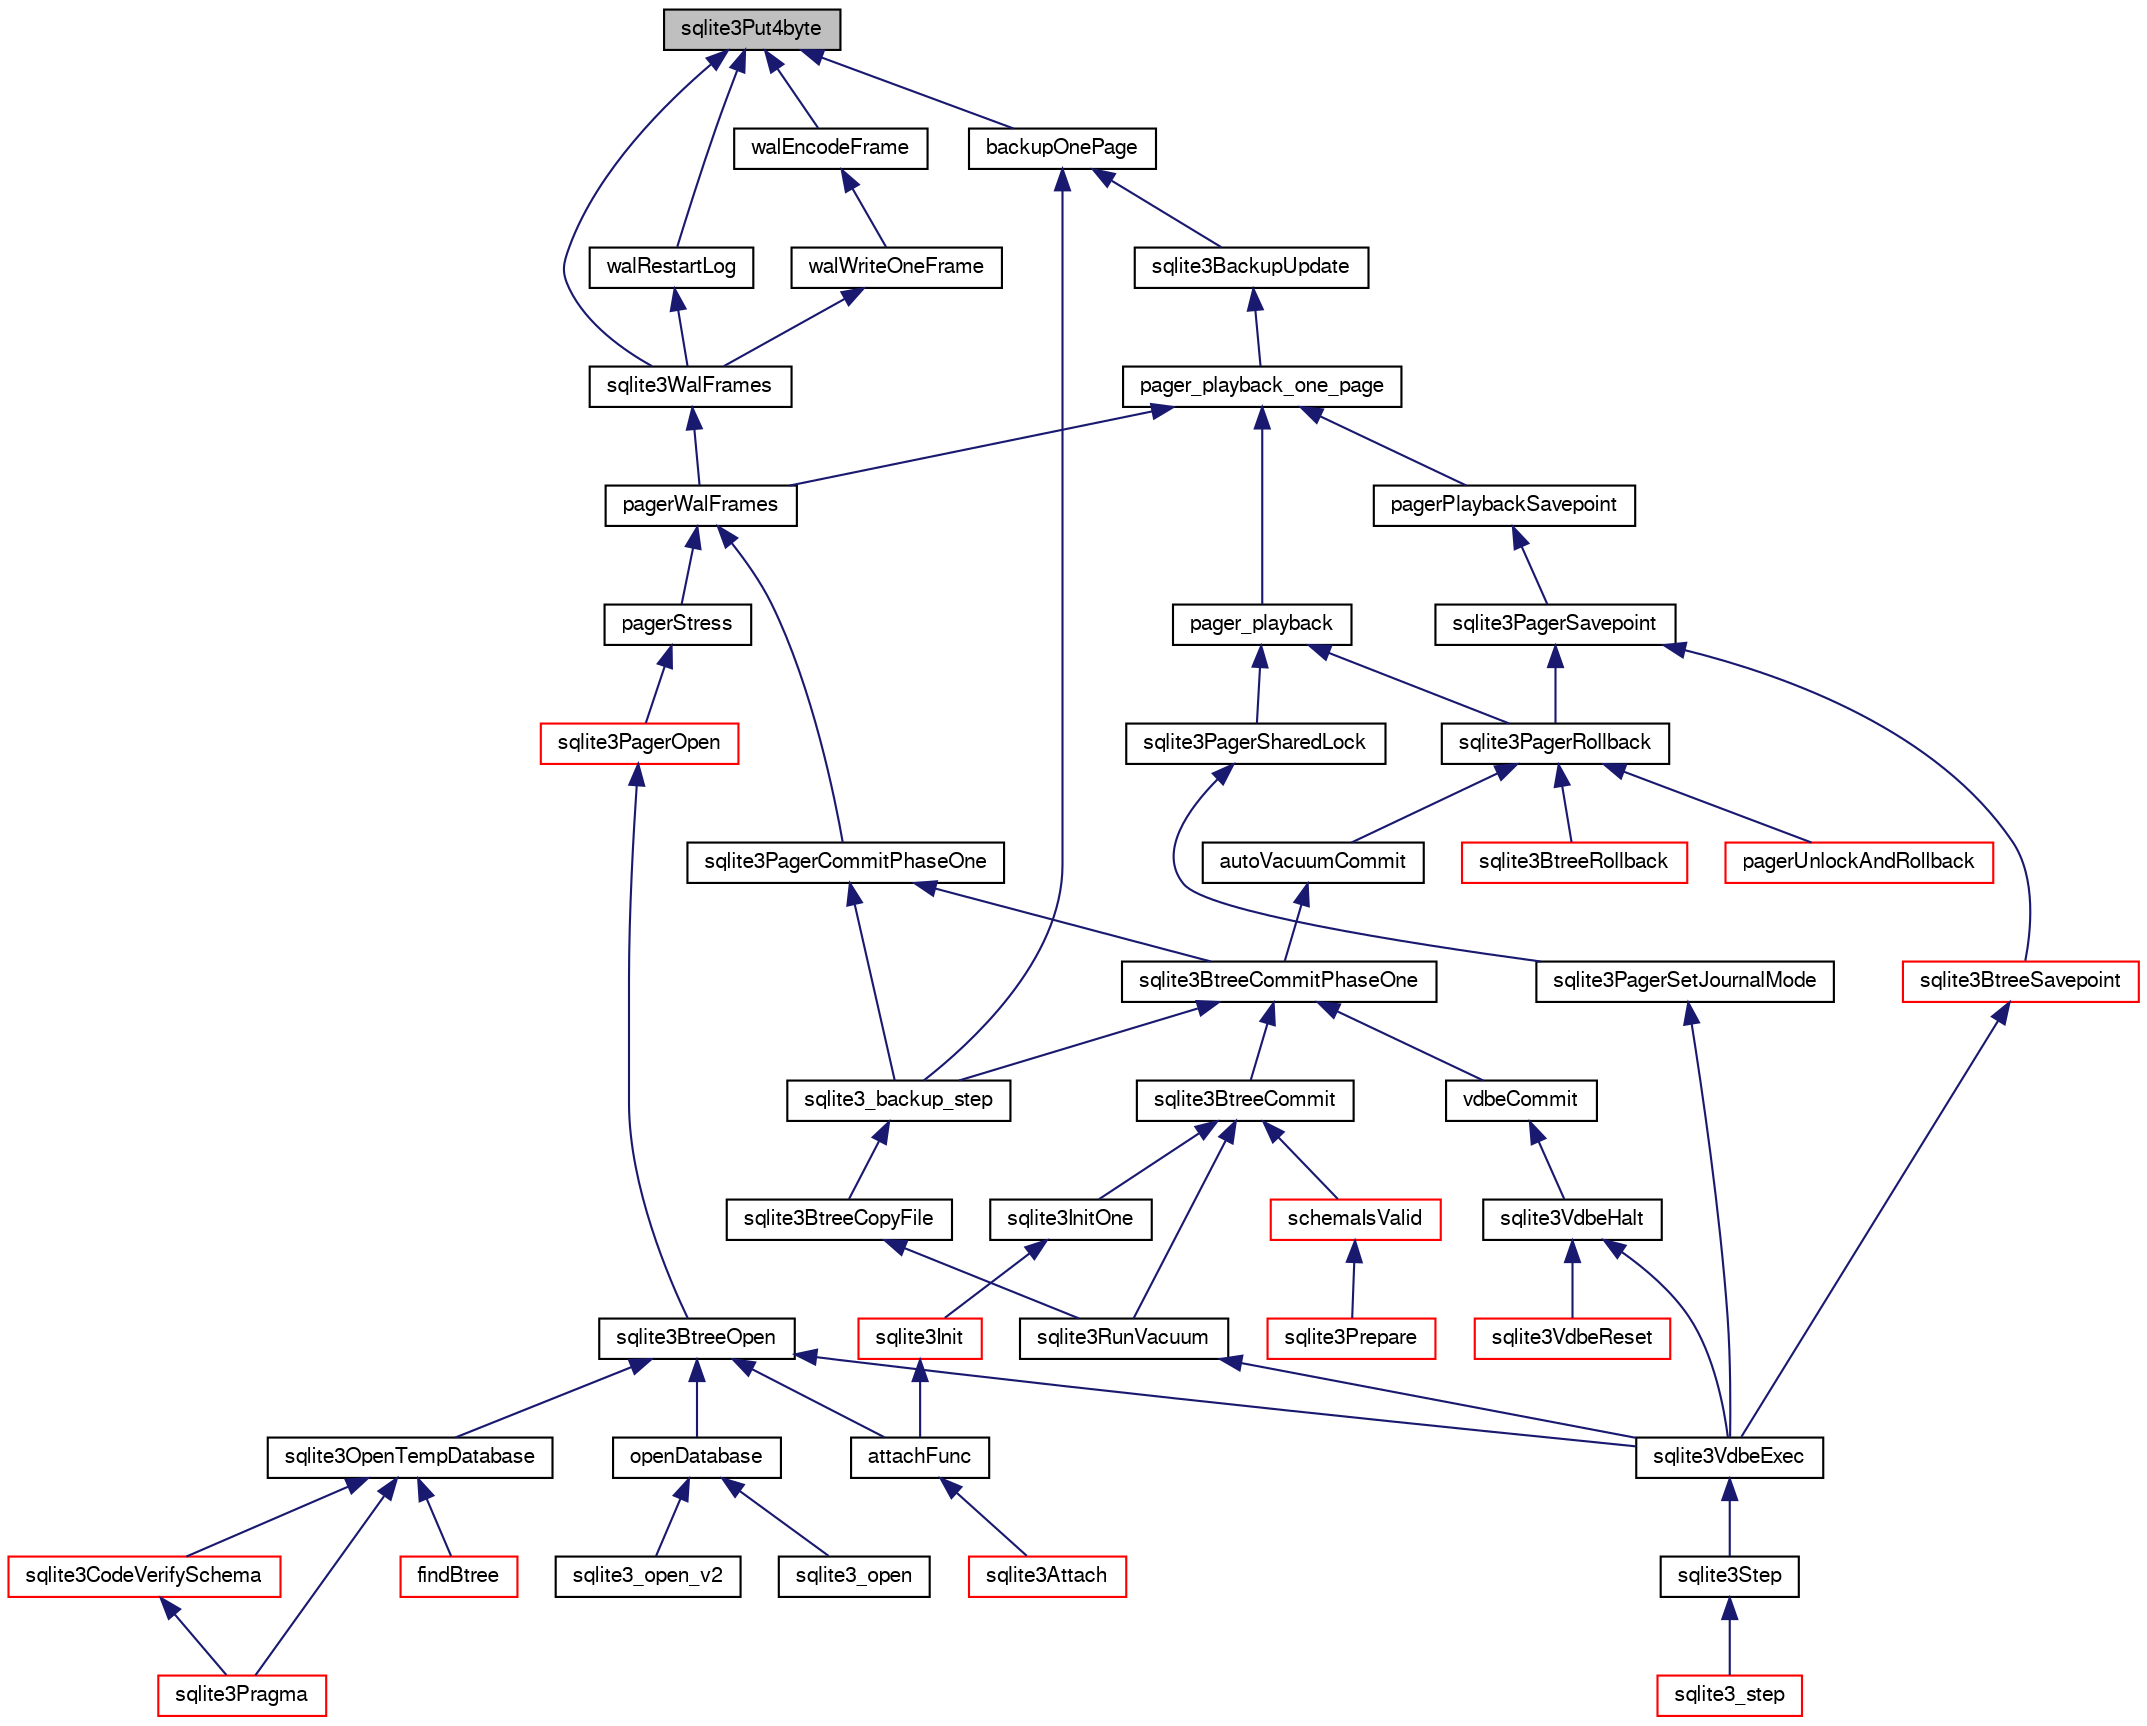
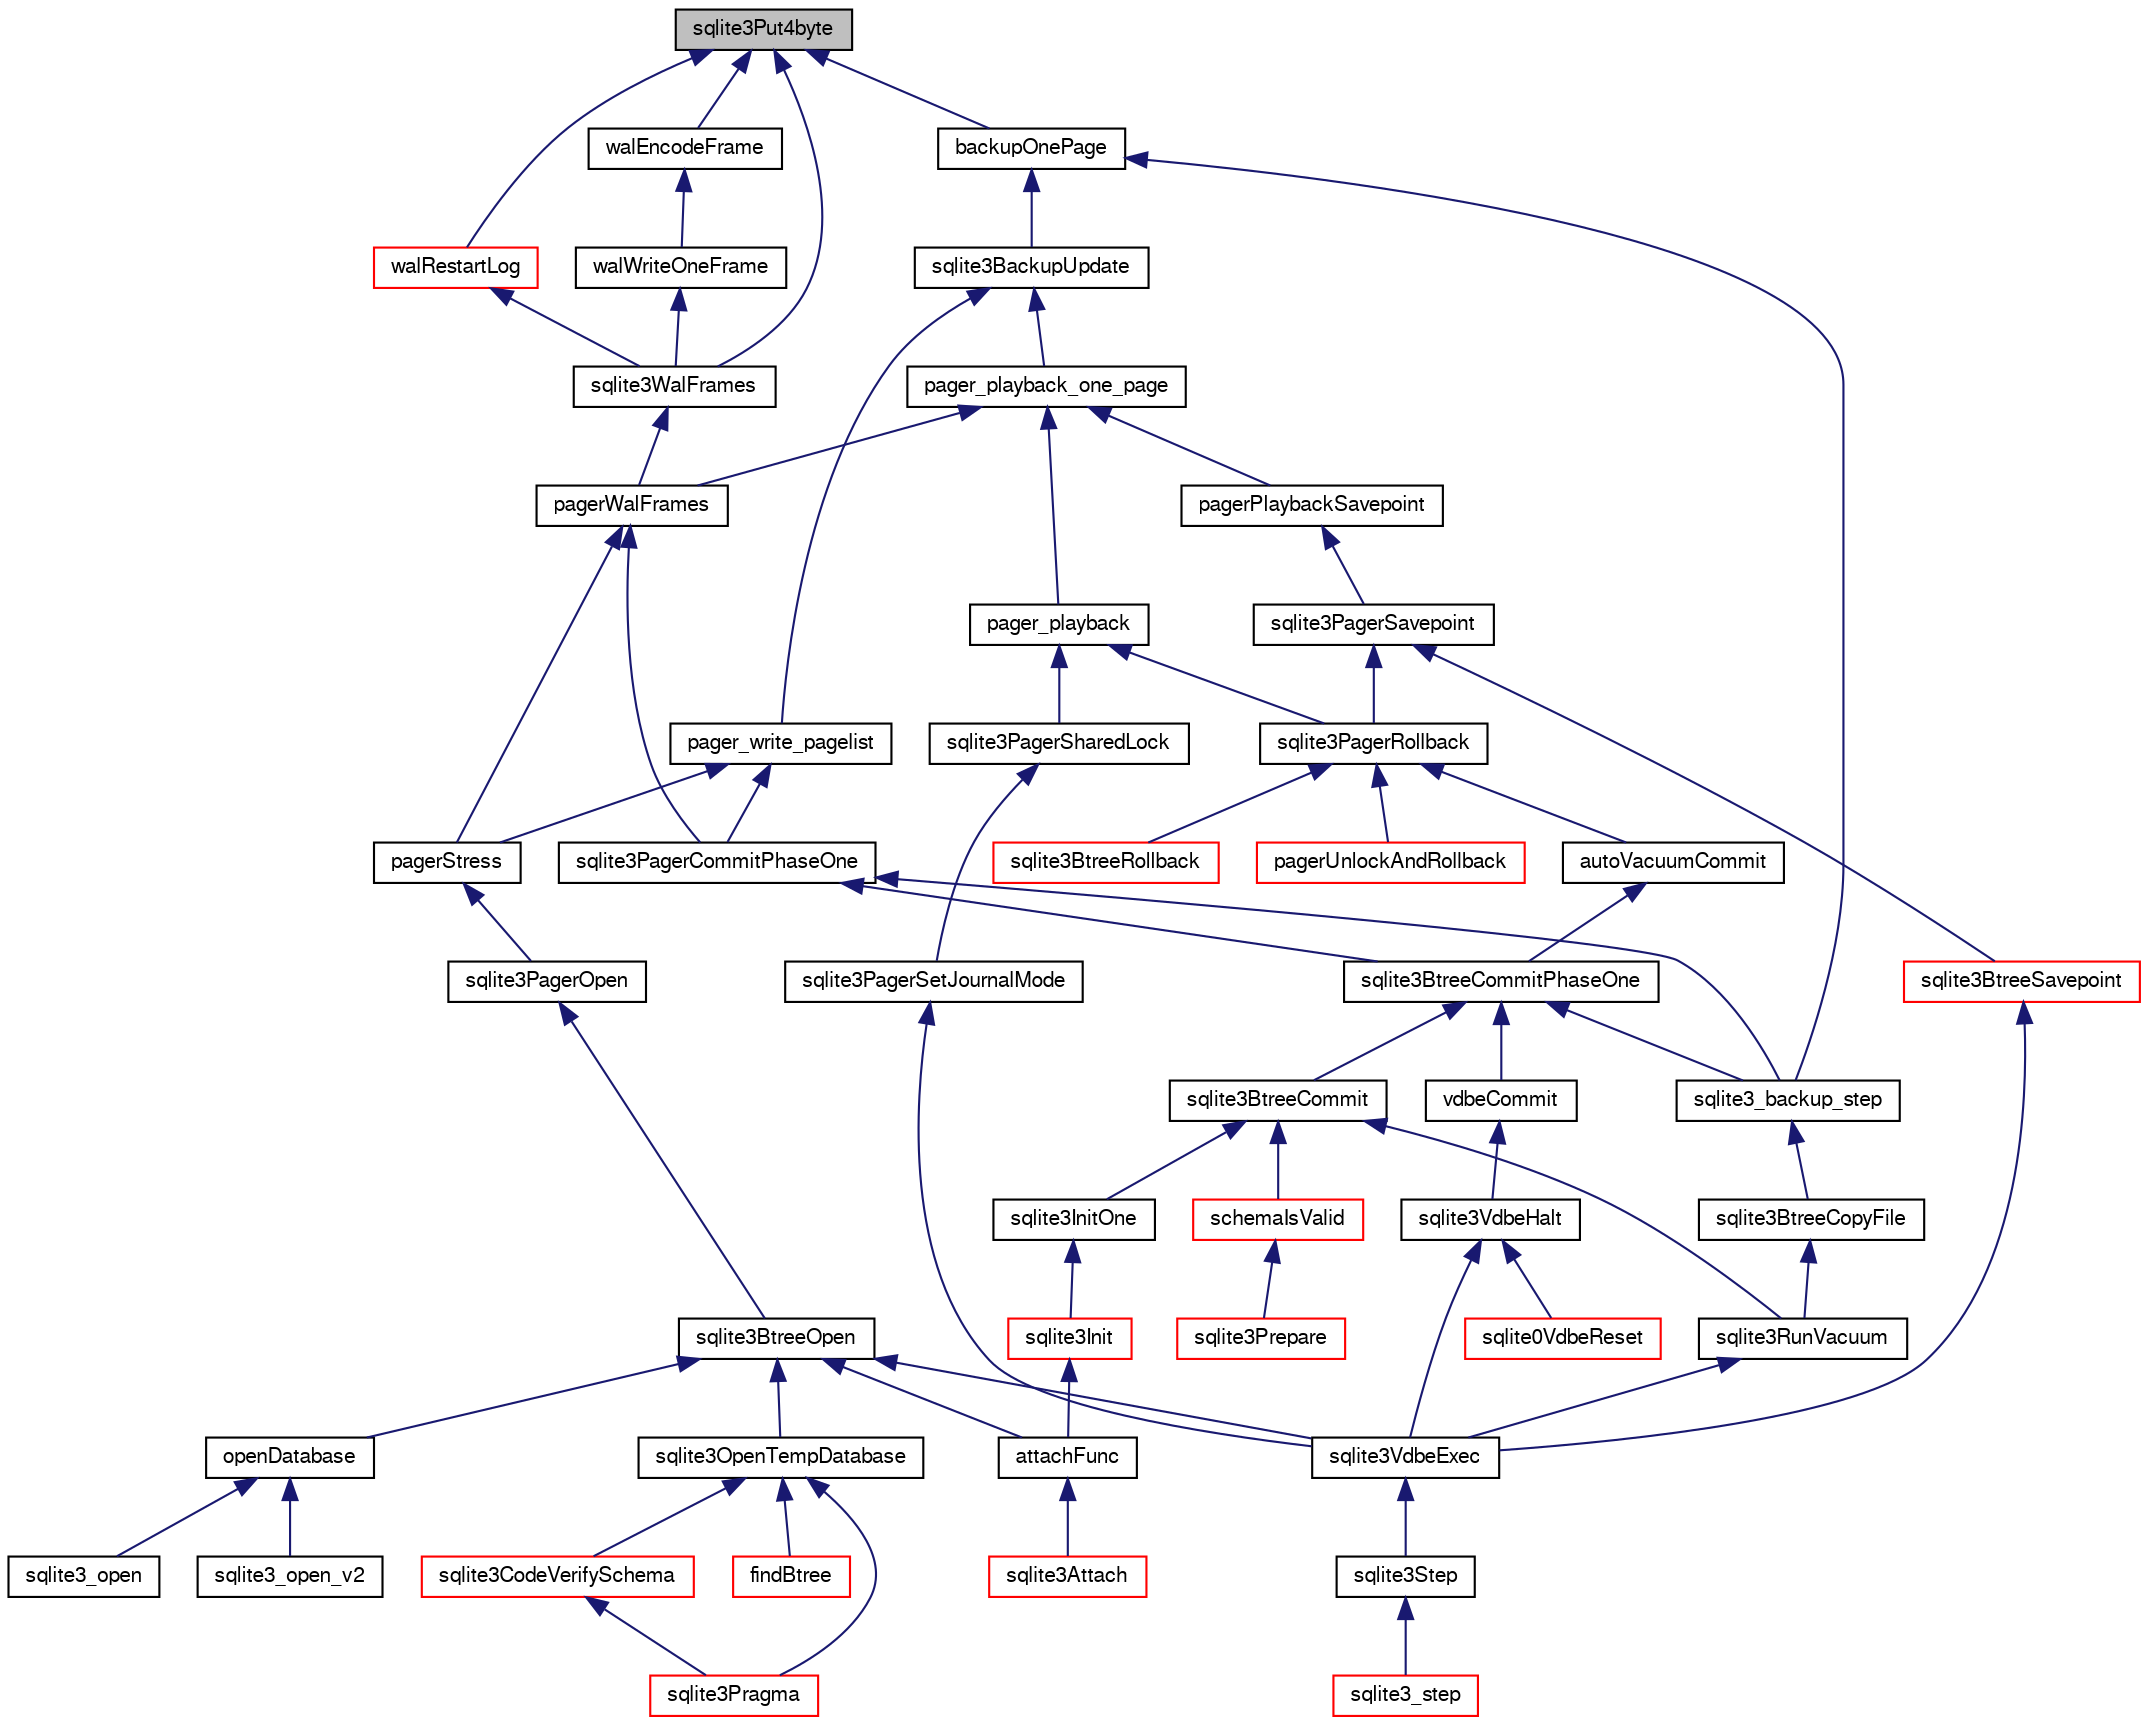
(672, 268) -> (456, 268)
(640, 744) -> (547, 982)
none -> (781, 744)
(1572, 1339) -> (1563, 1339)
